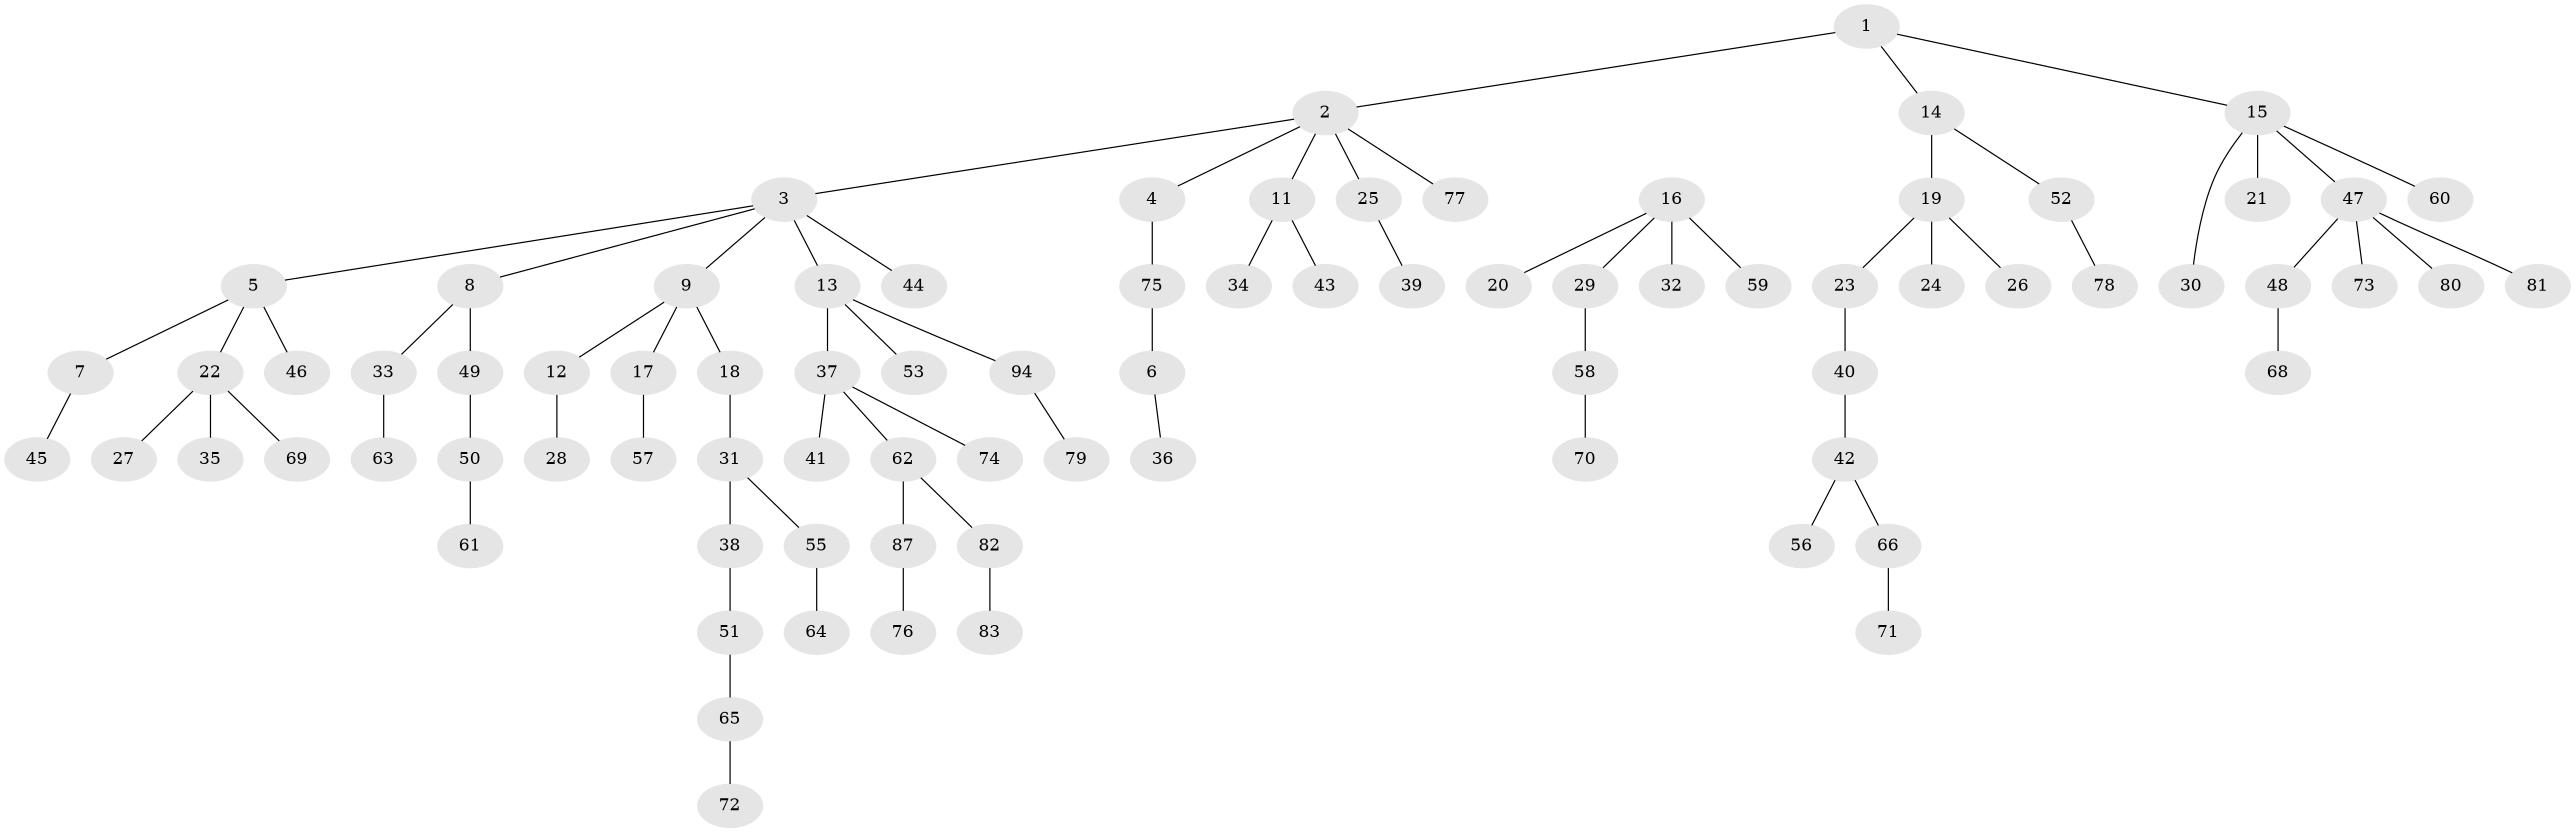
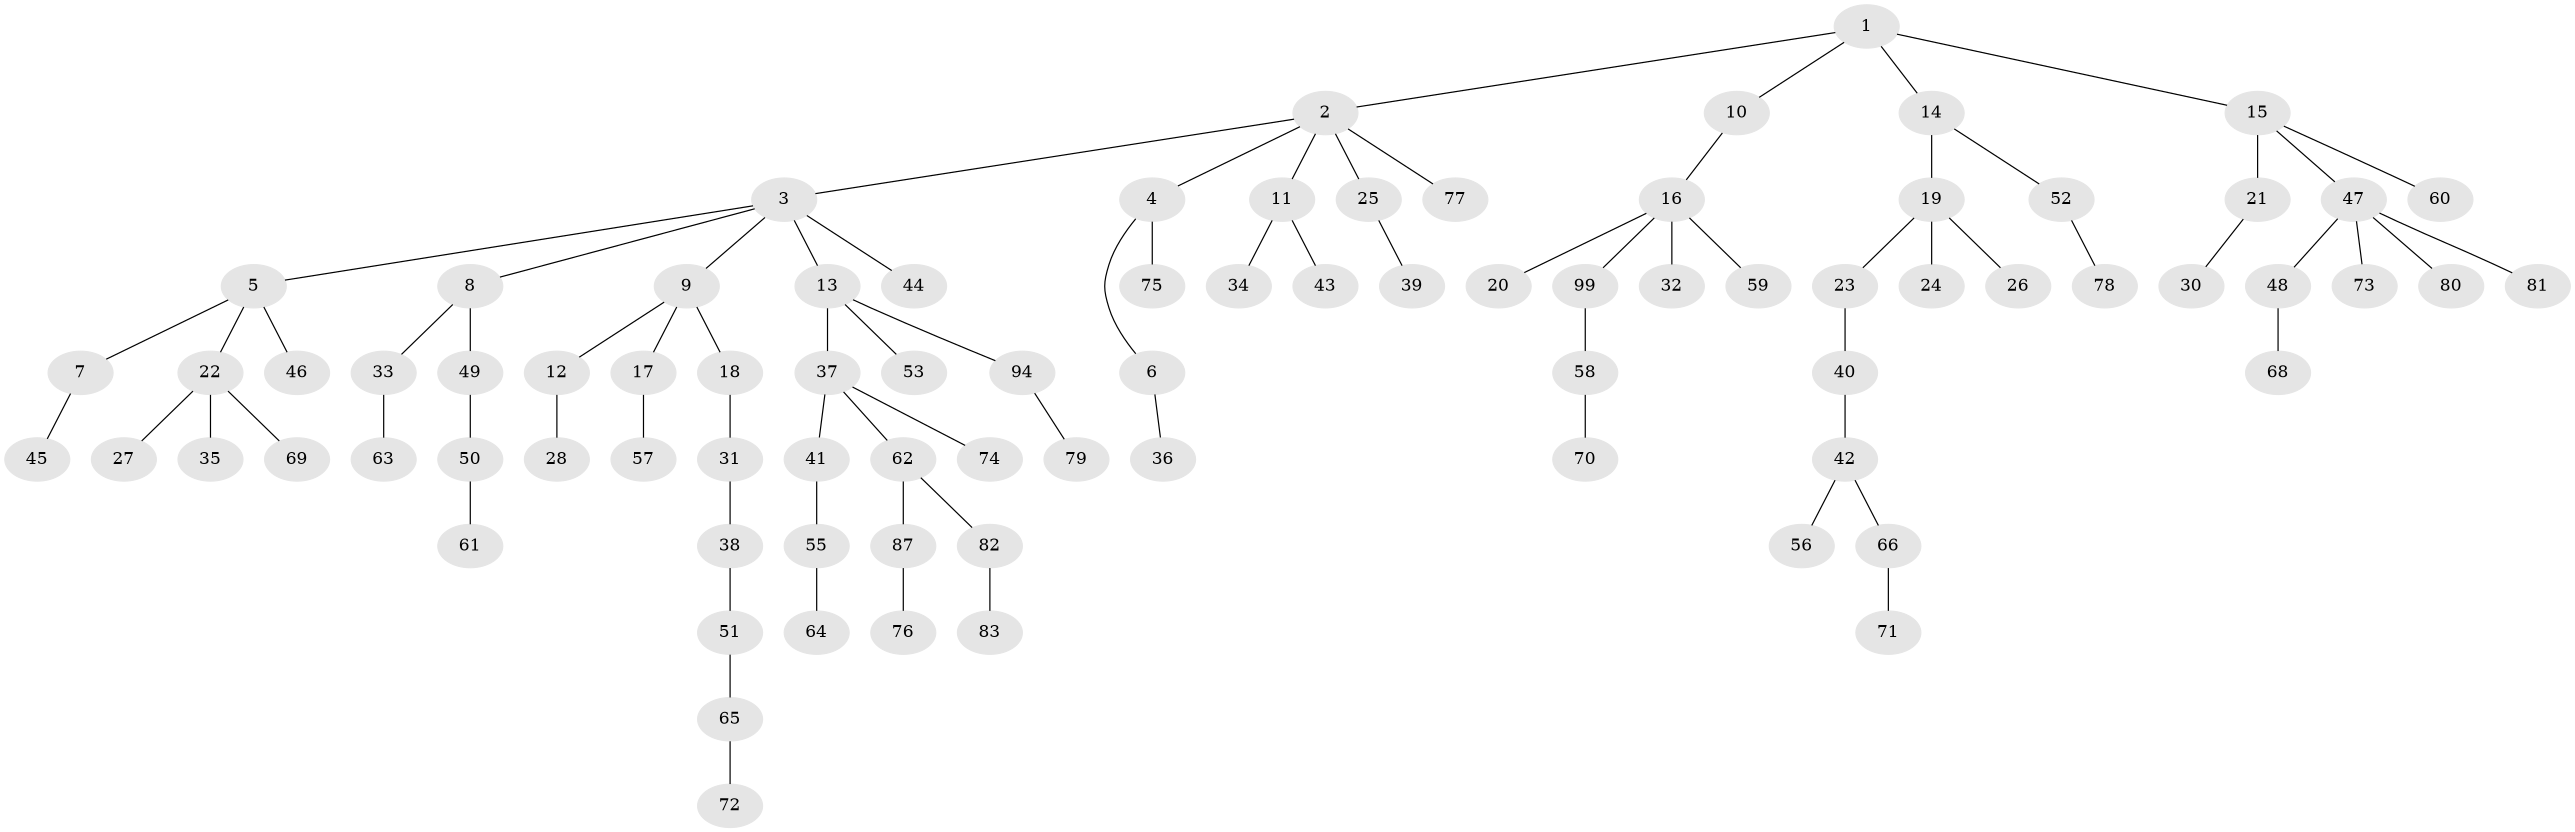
none -> (1737, 113)
(2208, 195) -> (2225, 243)
(1585, 286) -> (1585, 286)
(1152, 330) -> (1105, 286)
(773, 503) -> (817, 503)
